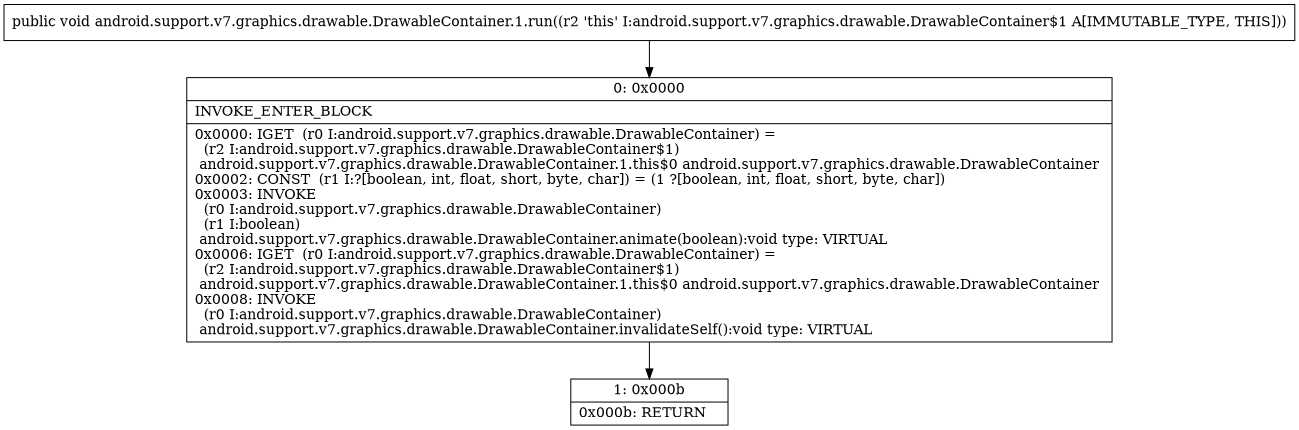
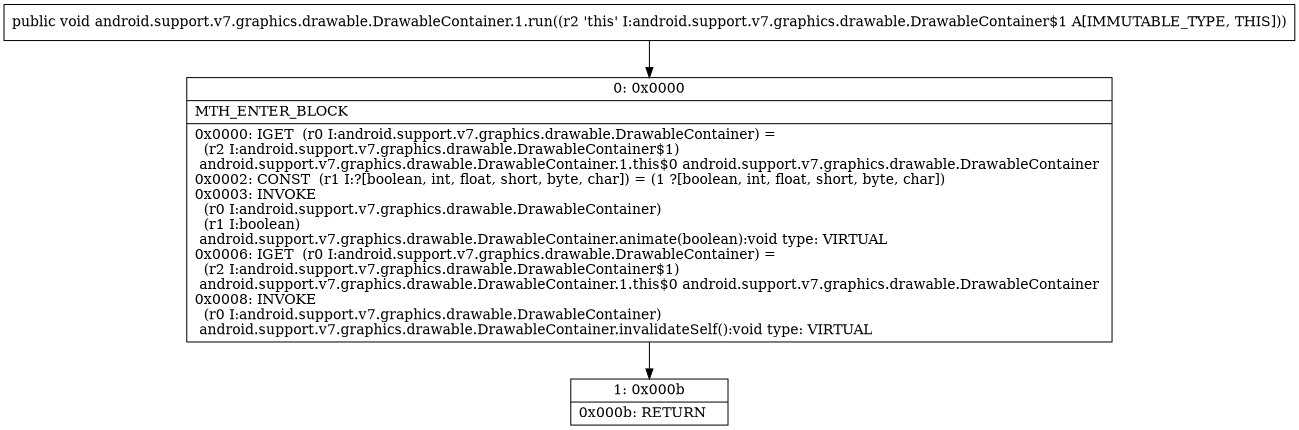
(284, 112) -> (272, 112)
